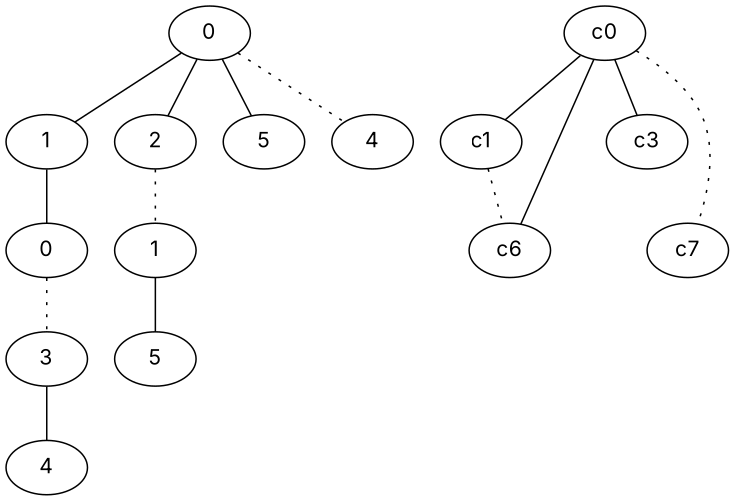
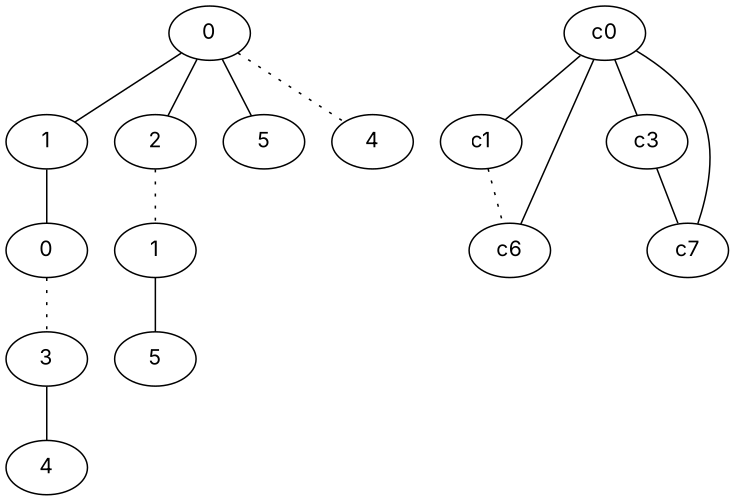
(705, 124) -> (705, 124)
none -> (667, 196)
